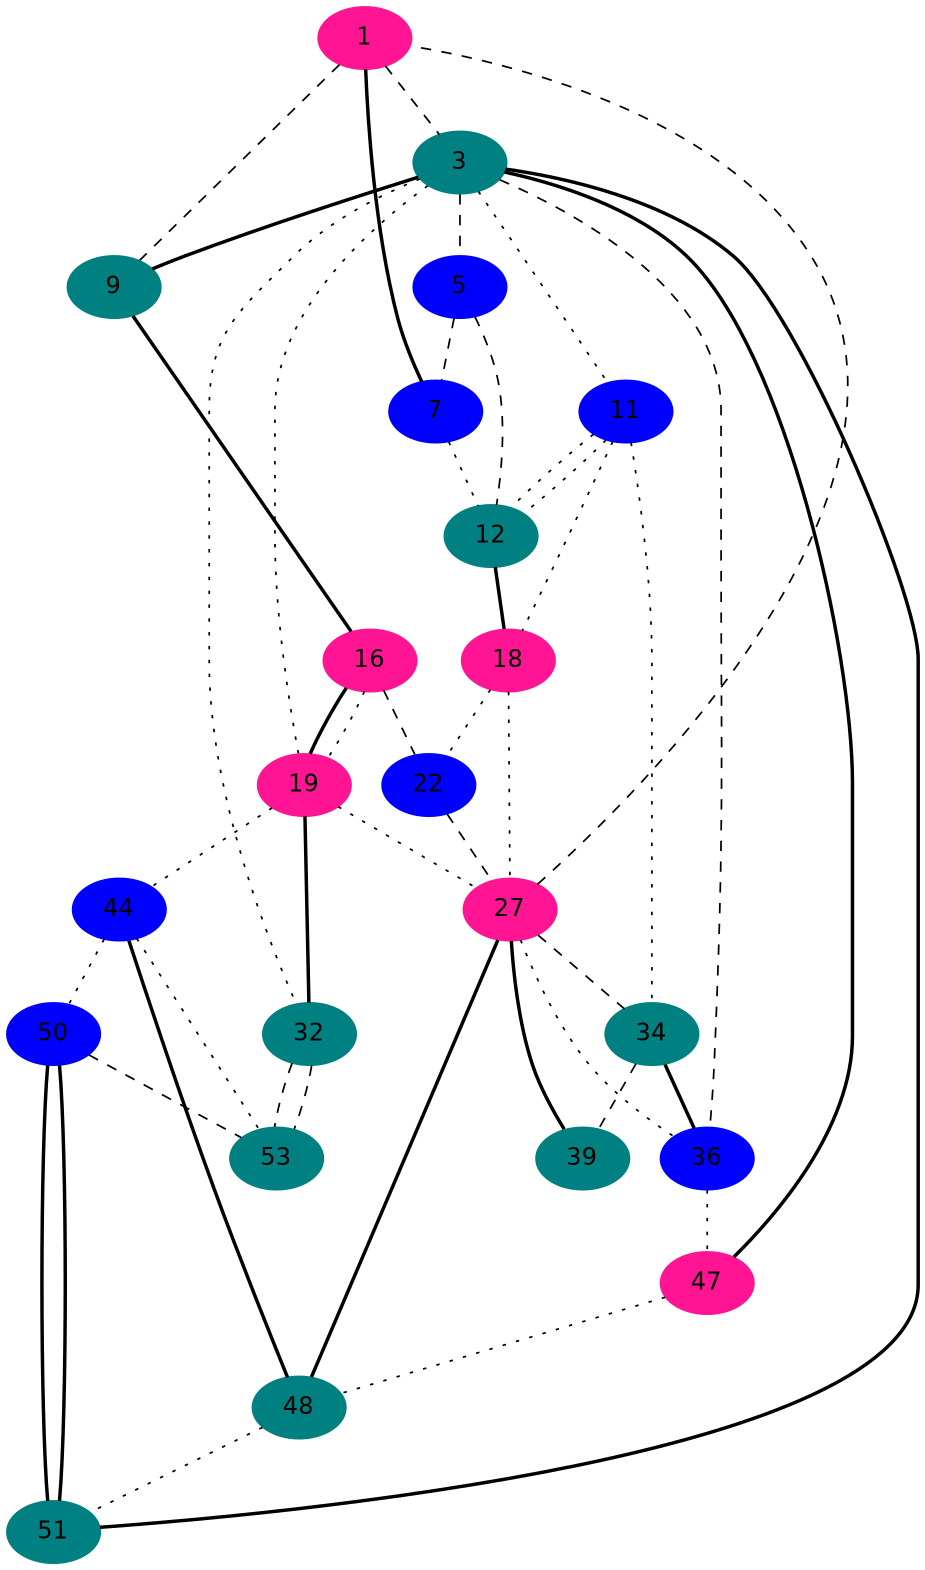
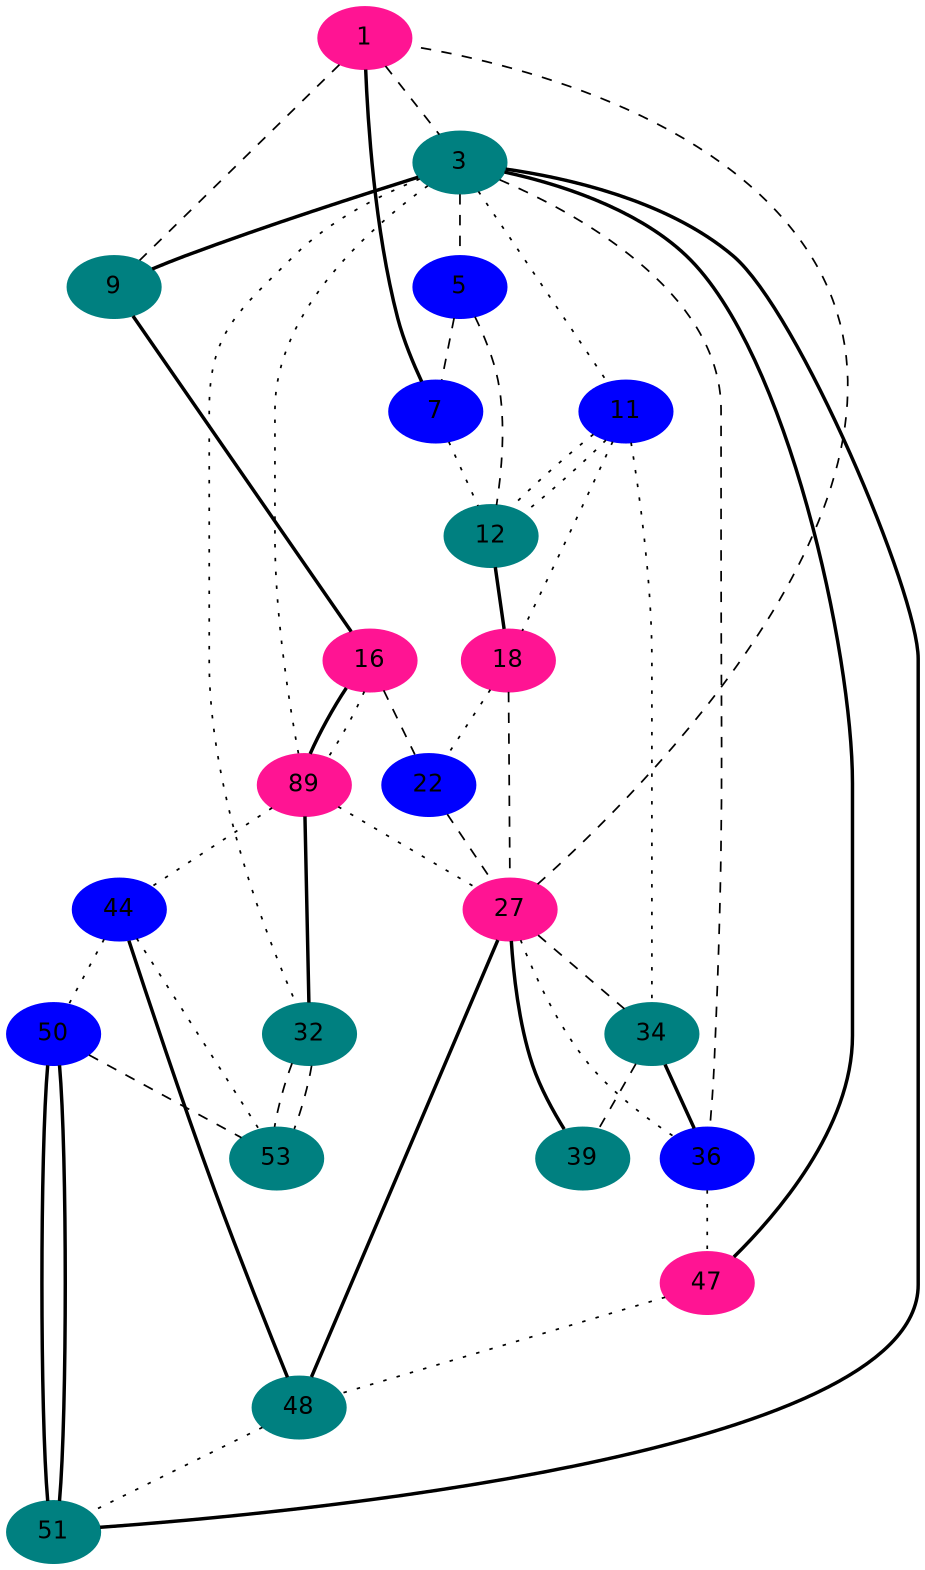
(304, 785) -> (304, 785)
(509, 785) -> (509, 785)
